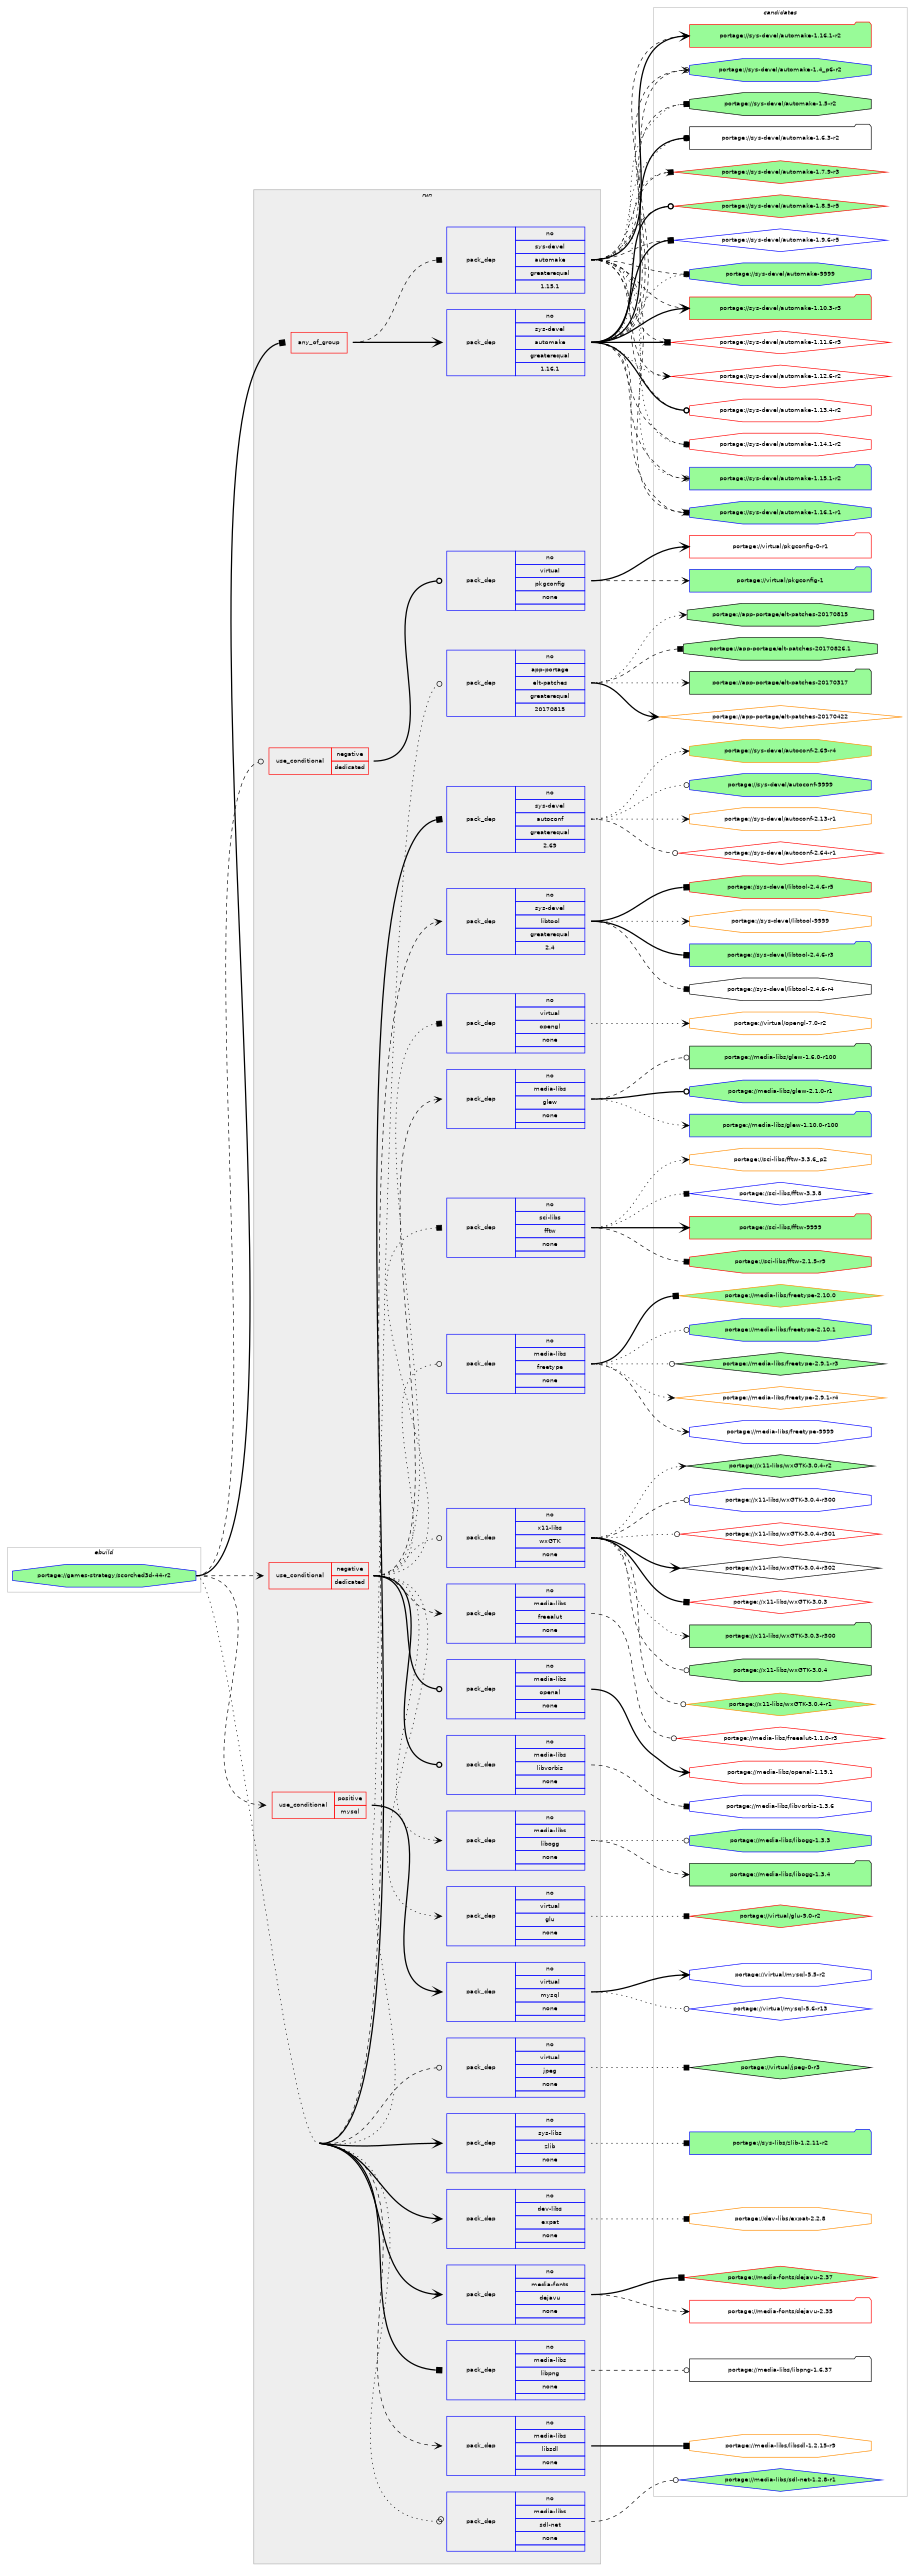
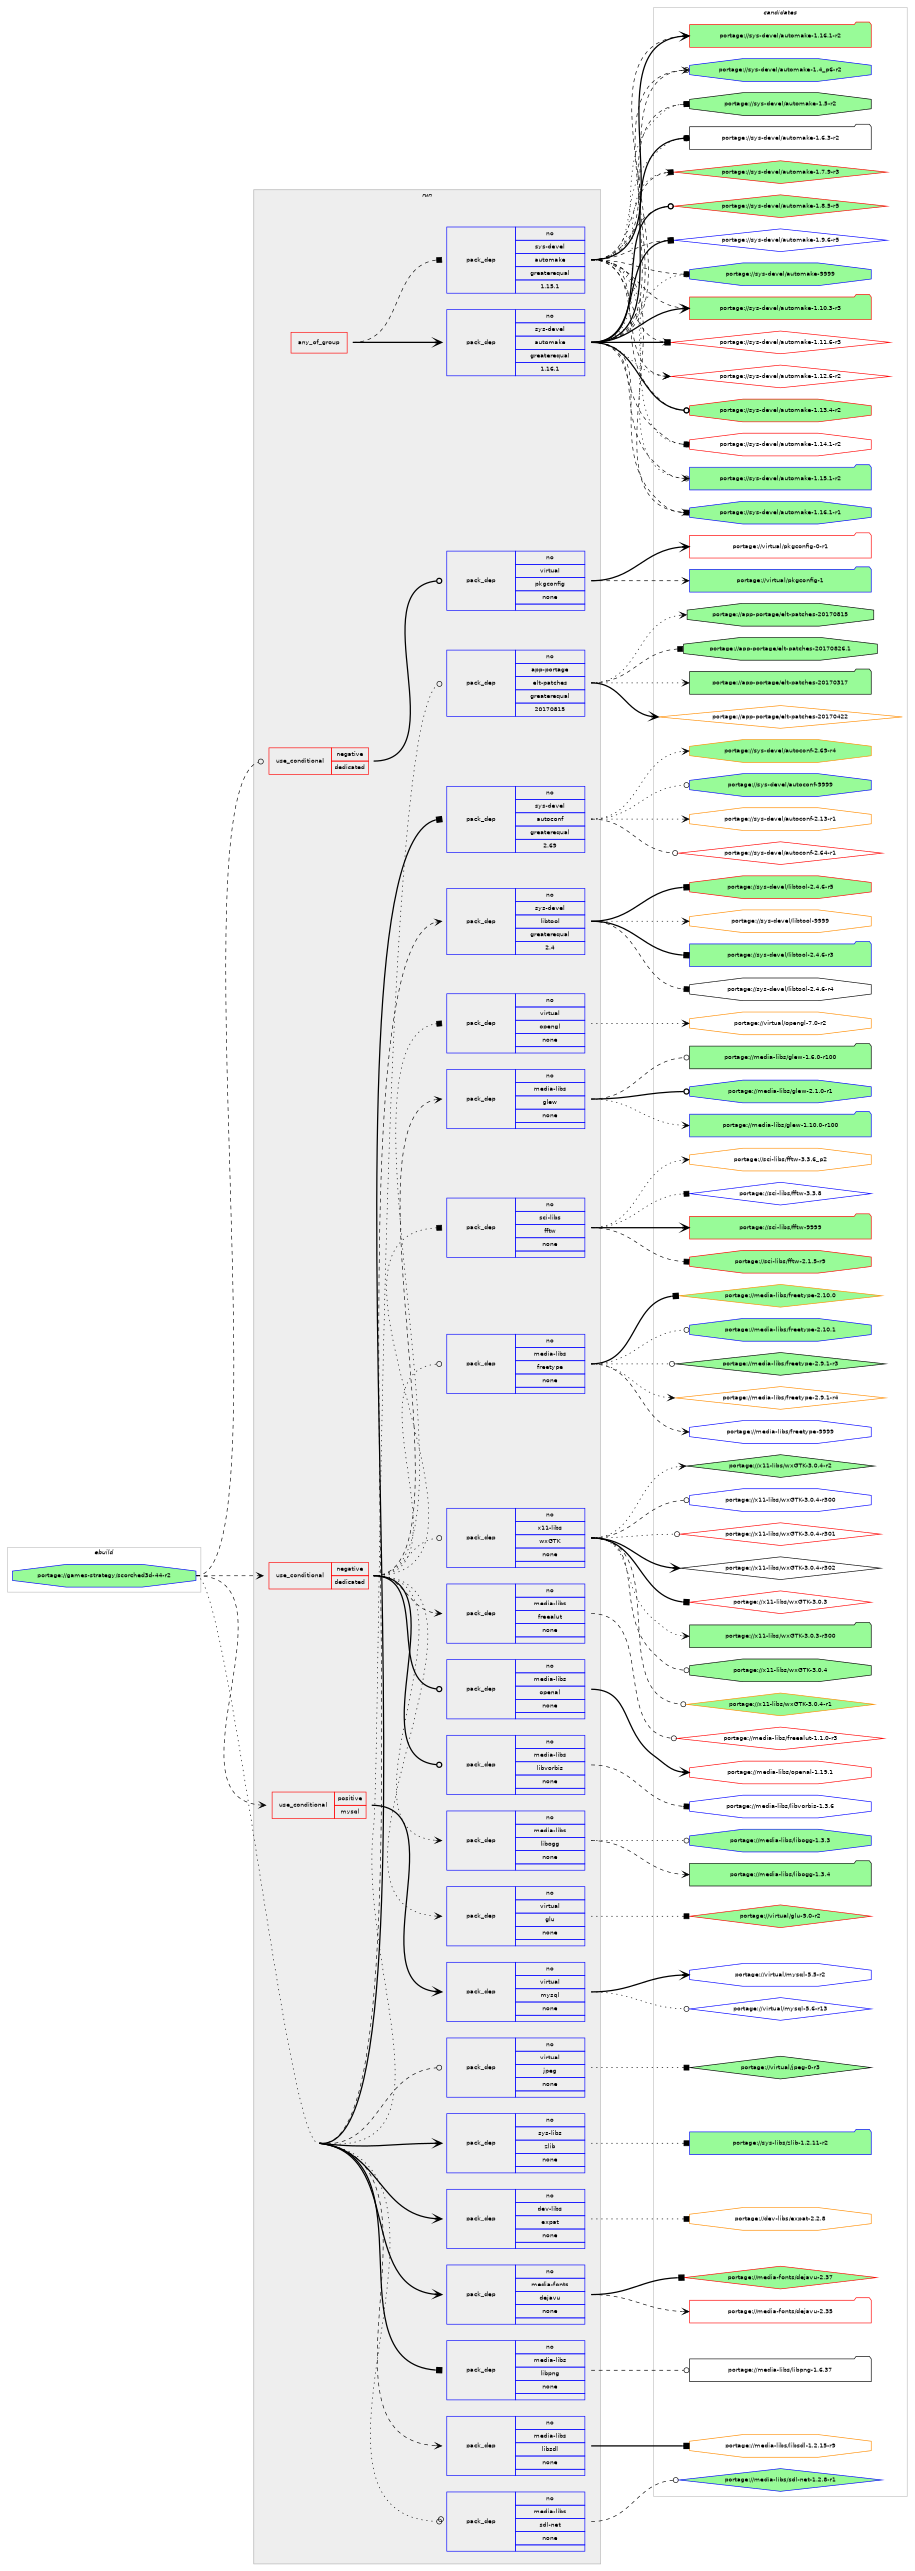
(780, 410) -> (780, 410)
(241, 962) -> none
